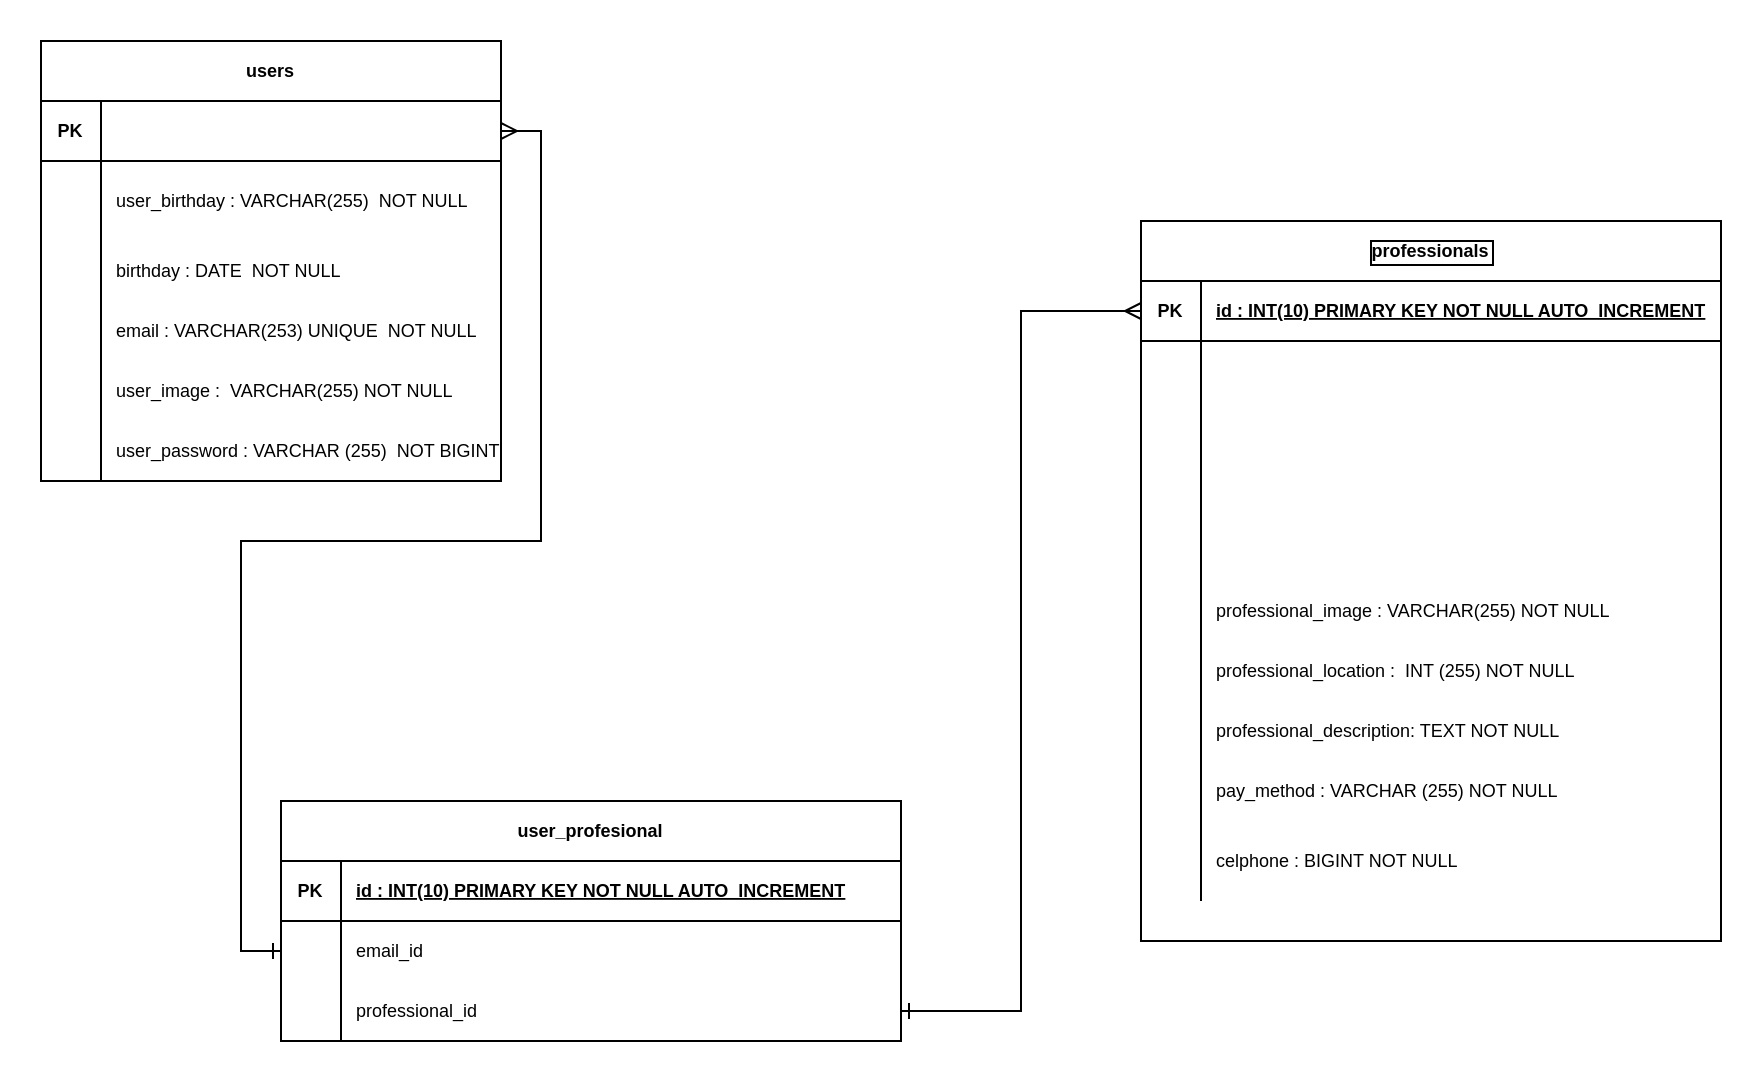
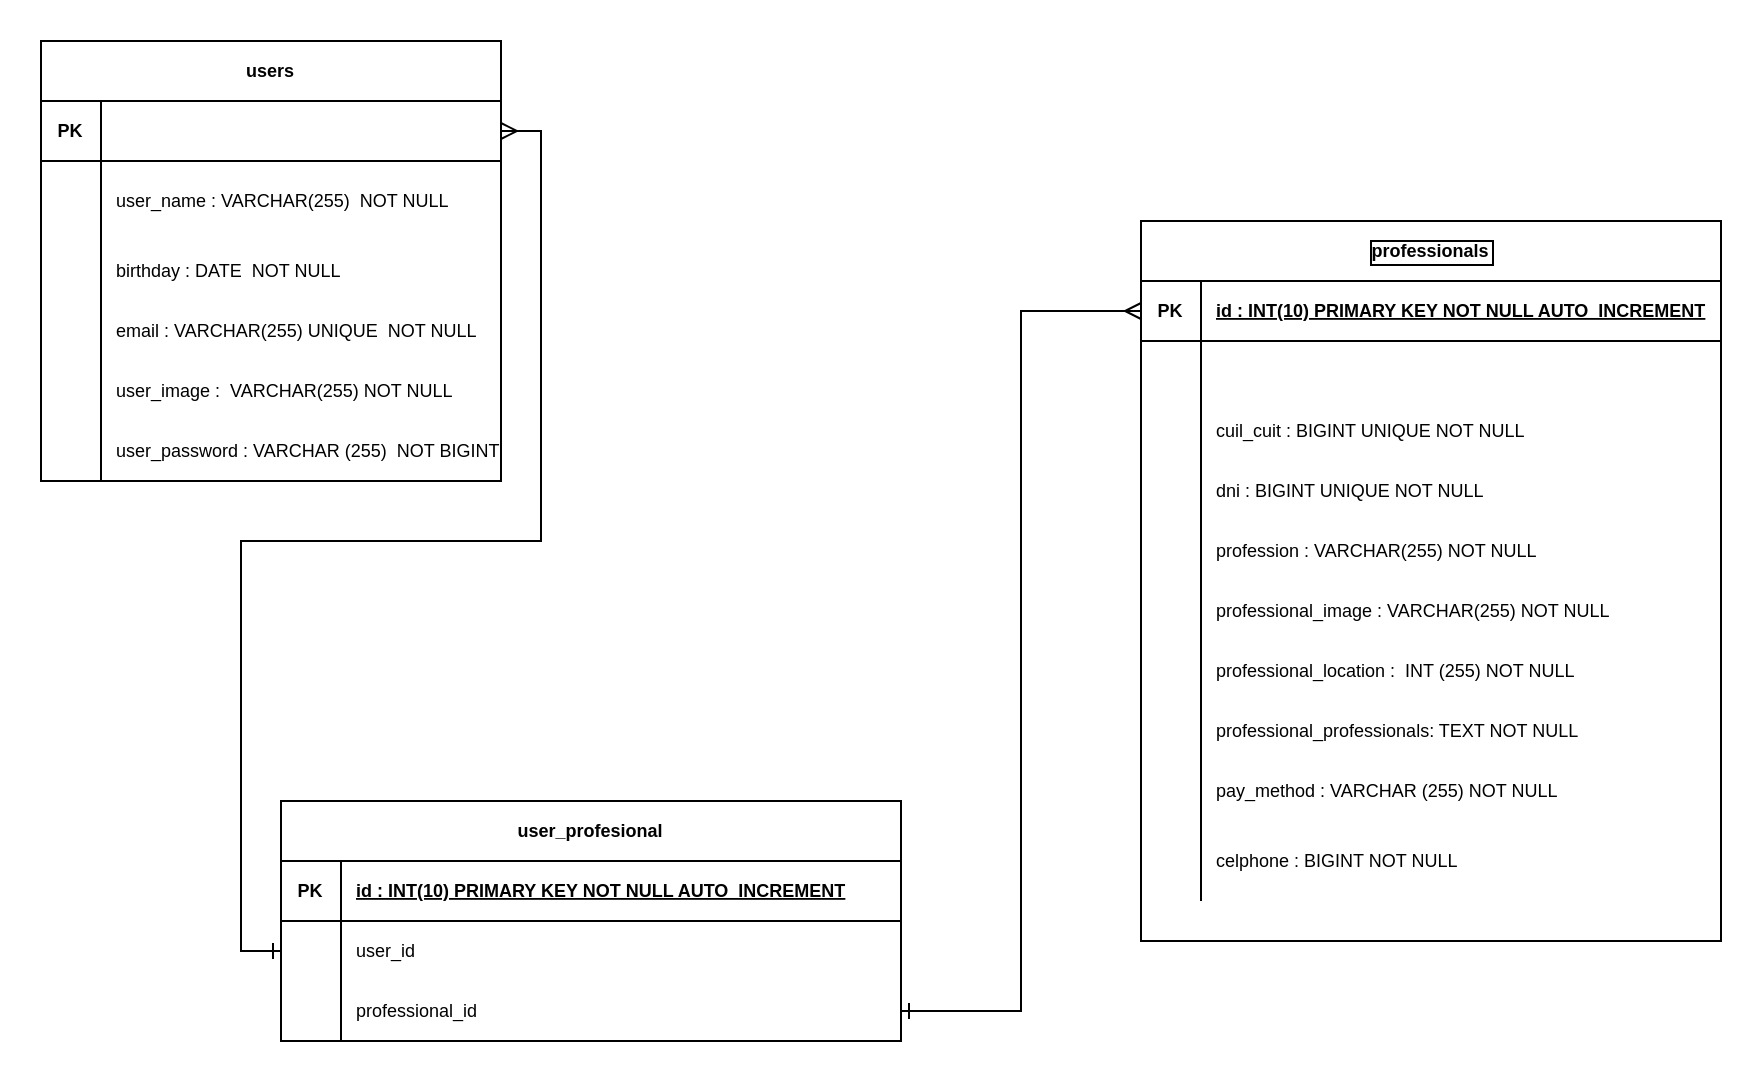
(293, 201) -> (276, 201)
(286, 331) -> (286, 331)
none -> (1461, 431)
none -> (1461, 491)
none -> (1461, 551)
(1394, 731) -> (1404, 731)
(389, 951) -> (389, 951)
